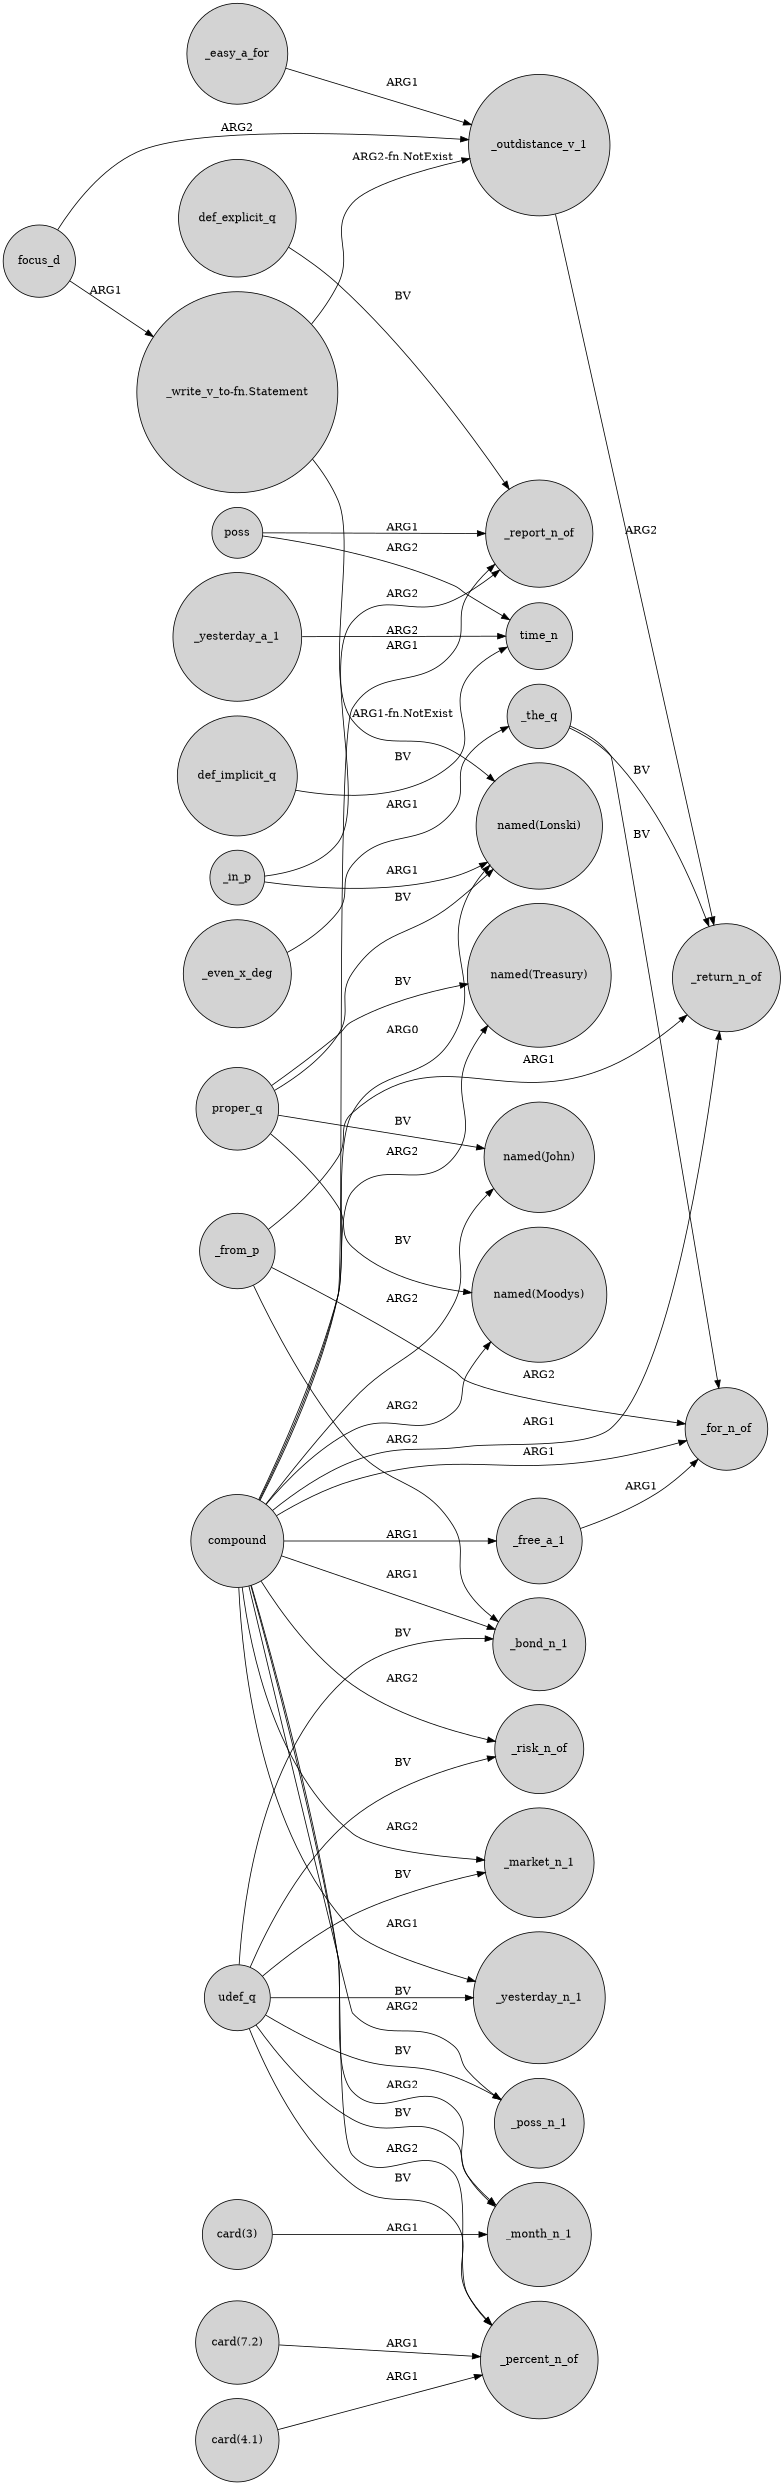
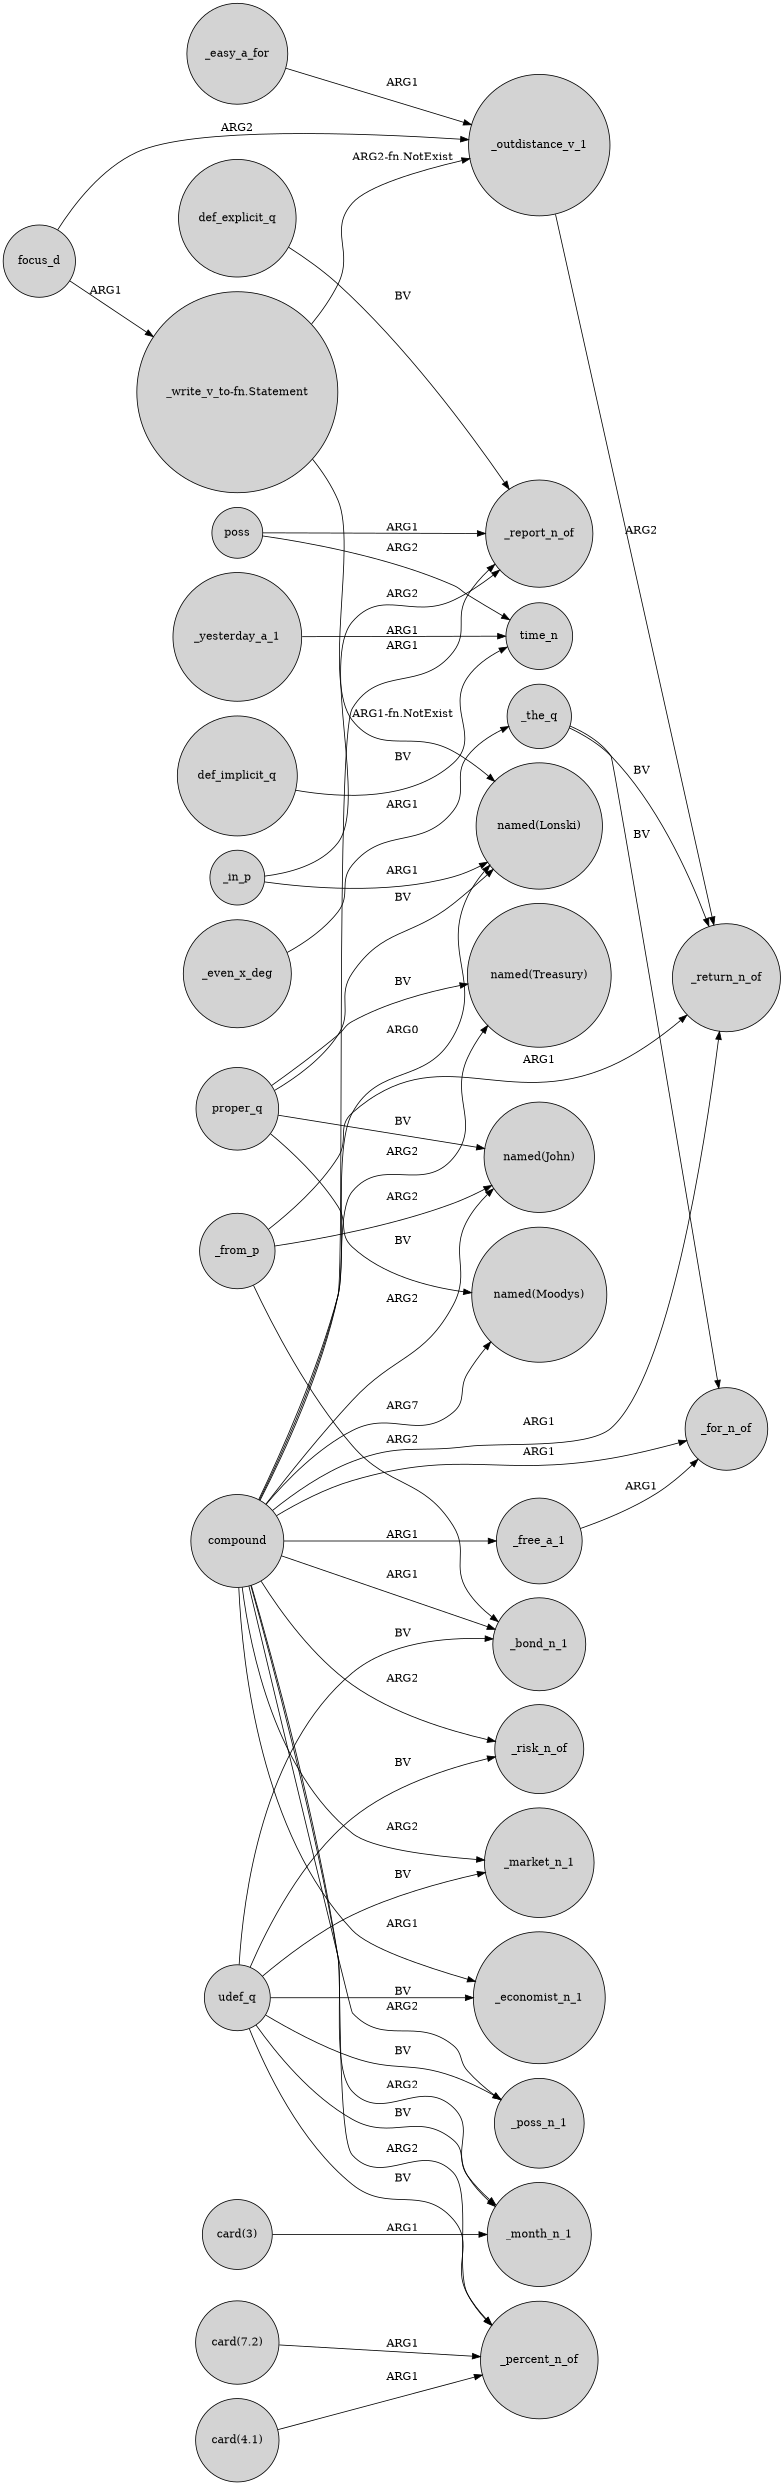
(403, 631) -> (403, 631)
(454, 1371) -> (382, 1225)
(403, 1406) -> (403, 1406)
(539, 1998) -> (539, 1998)
